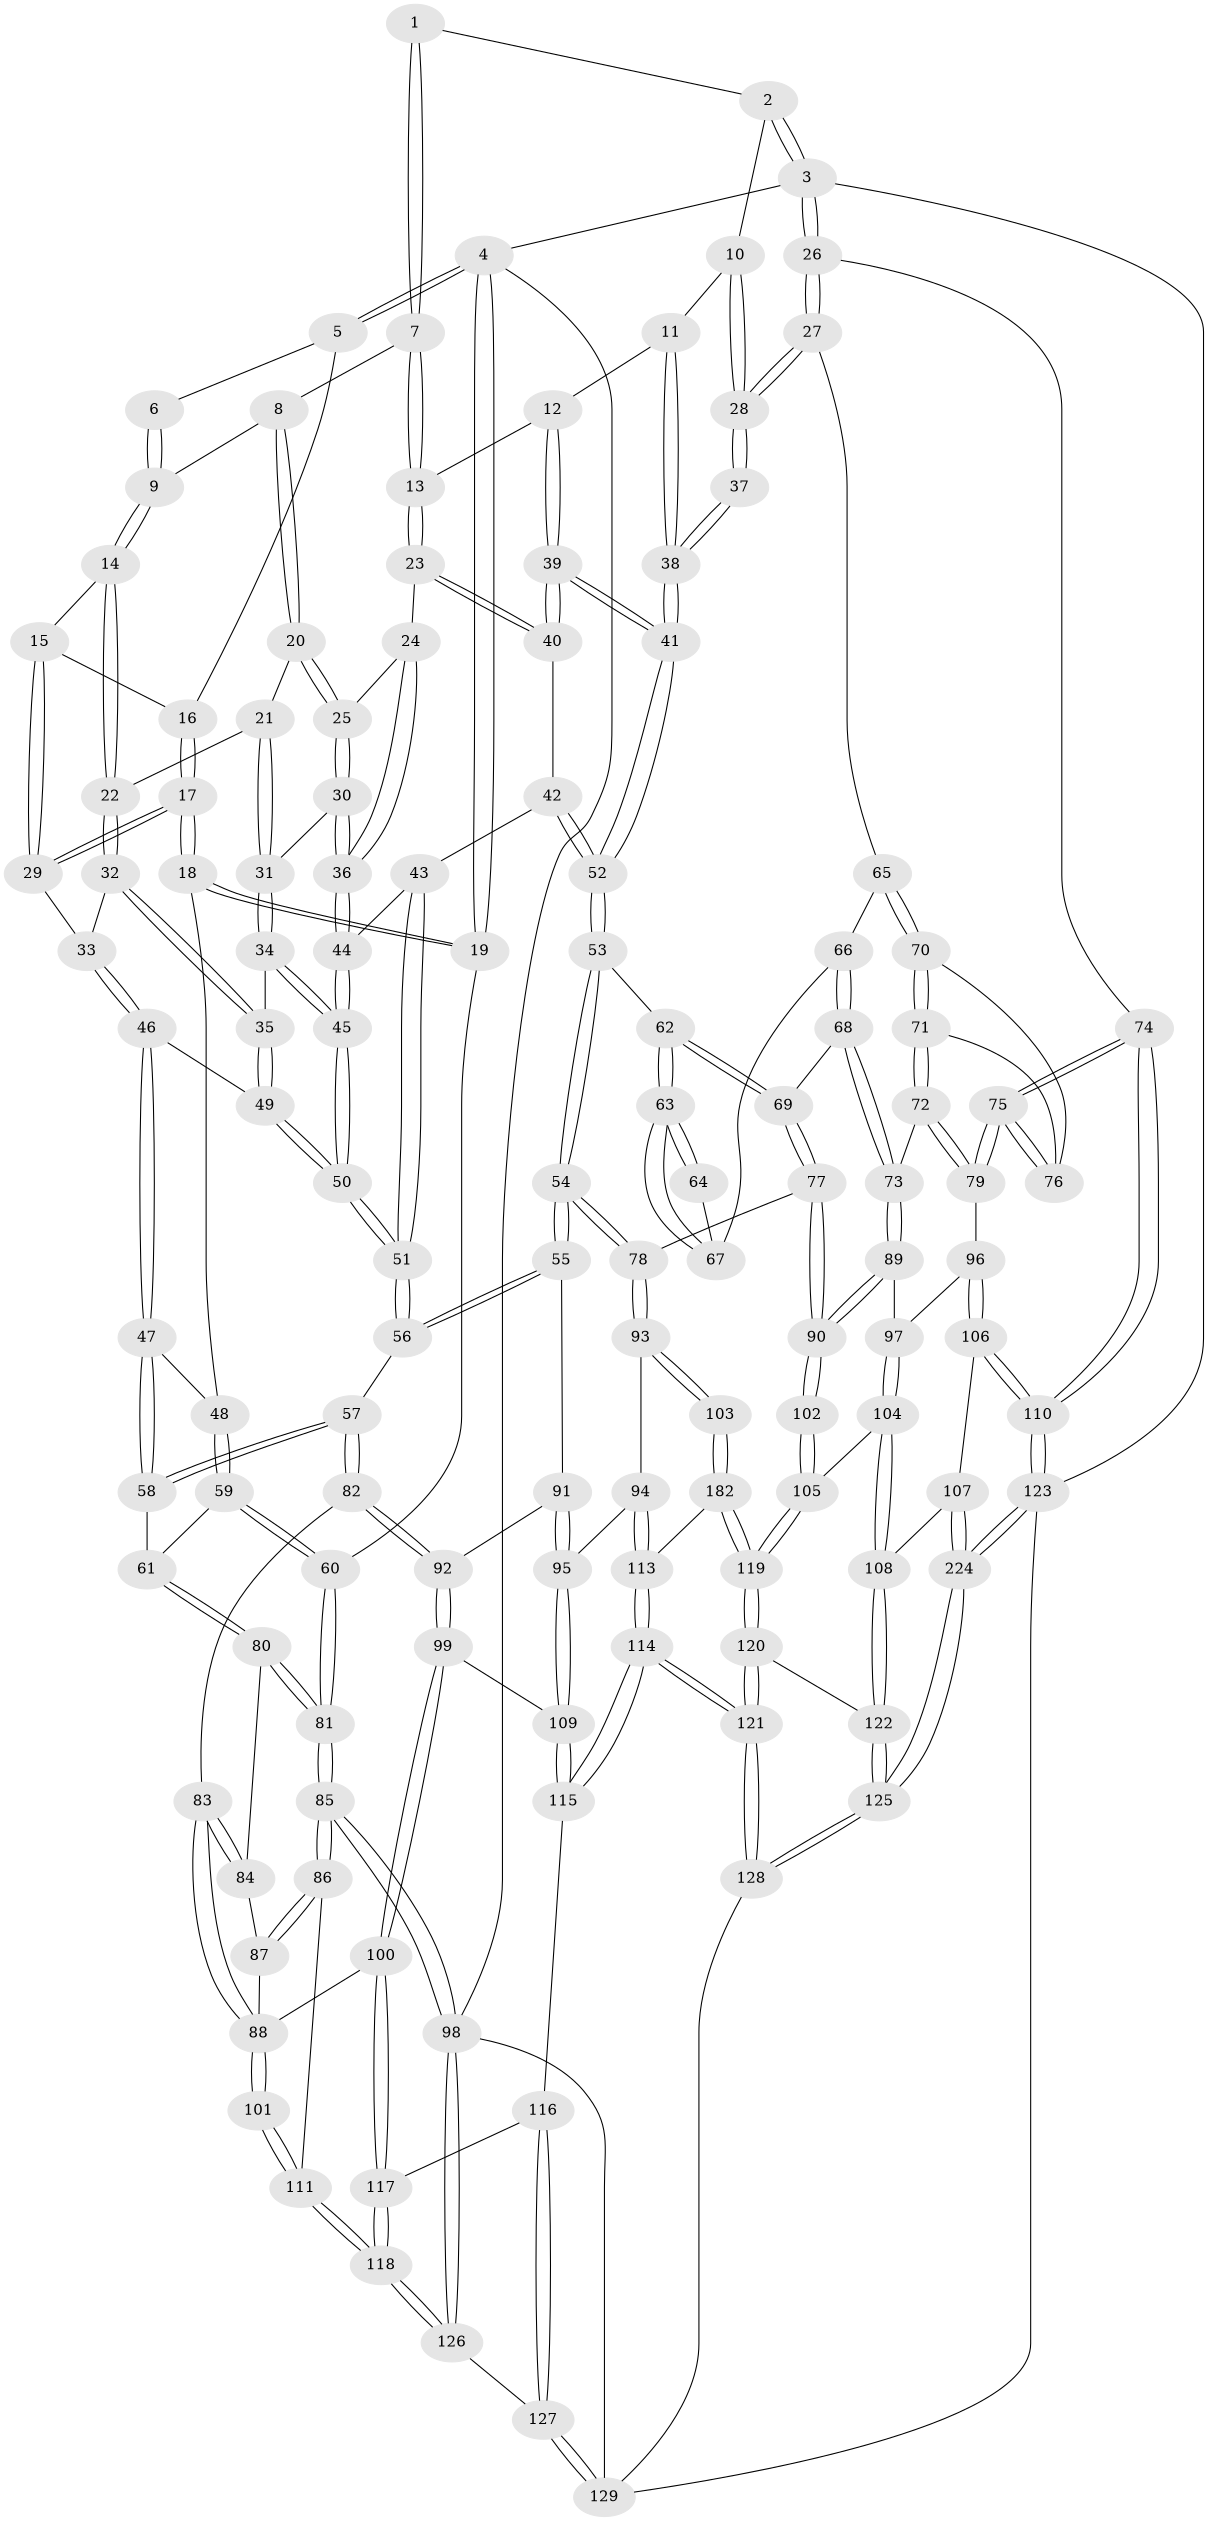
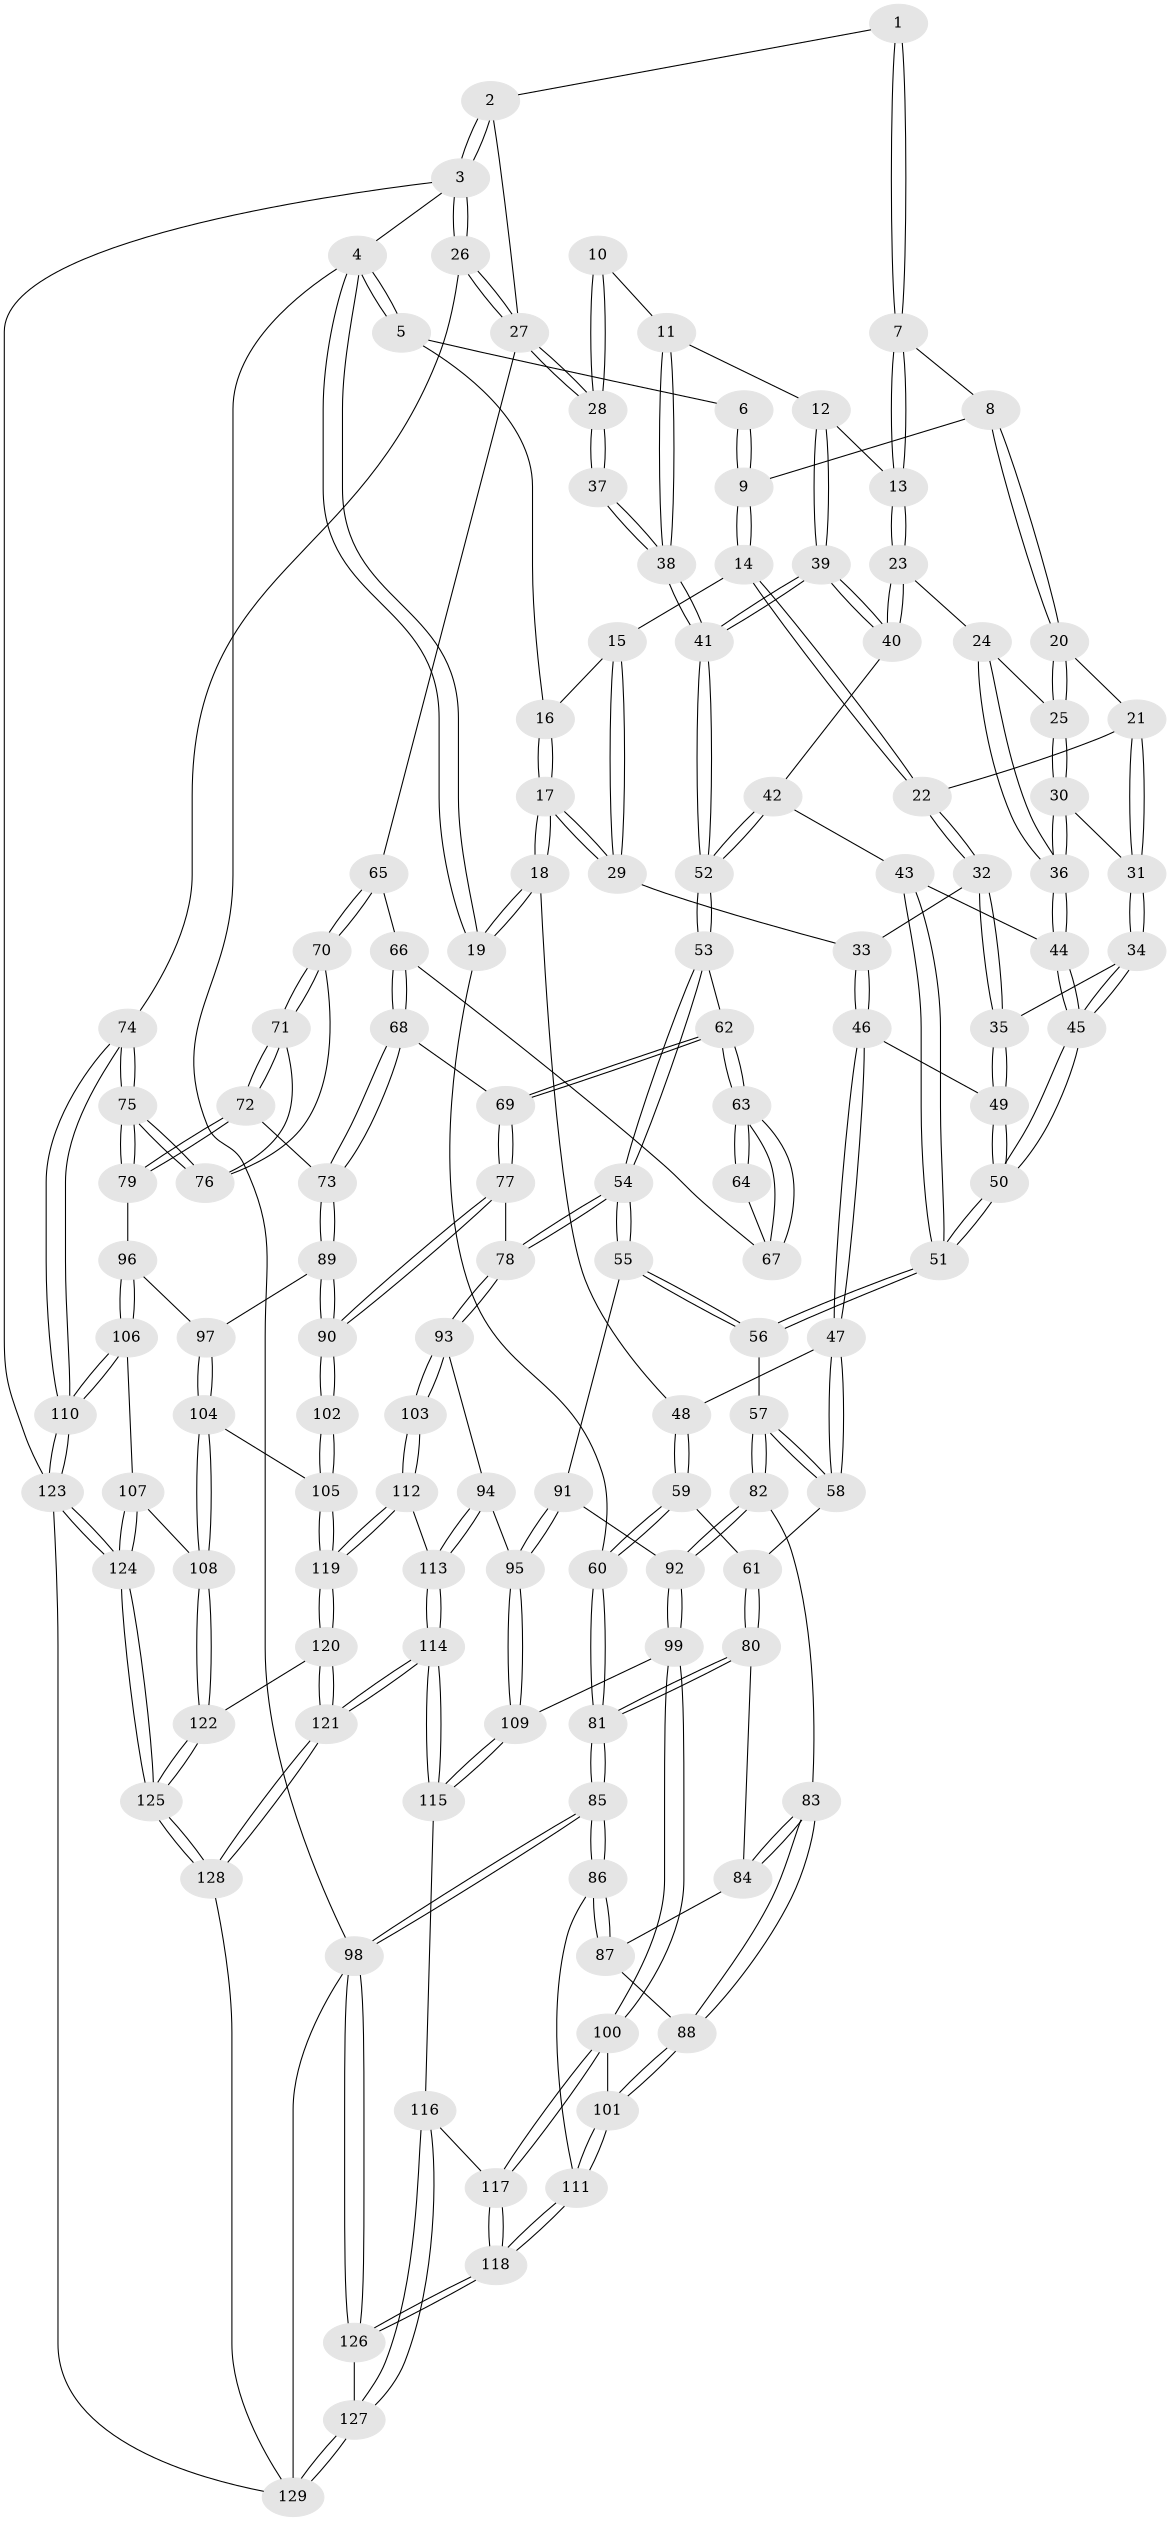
(752, 178) -> (507, 217)
(720, 1492) -> (407, 1492)
(960, 1570) -> (123, 1570)
(322, 1994) -> (608, 2072)
